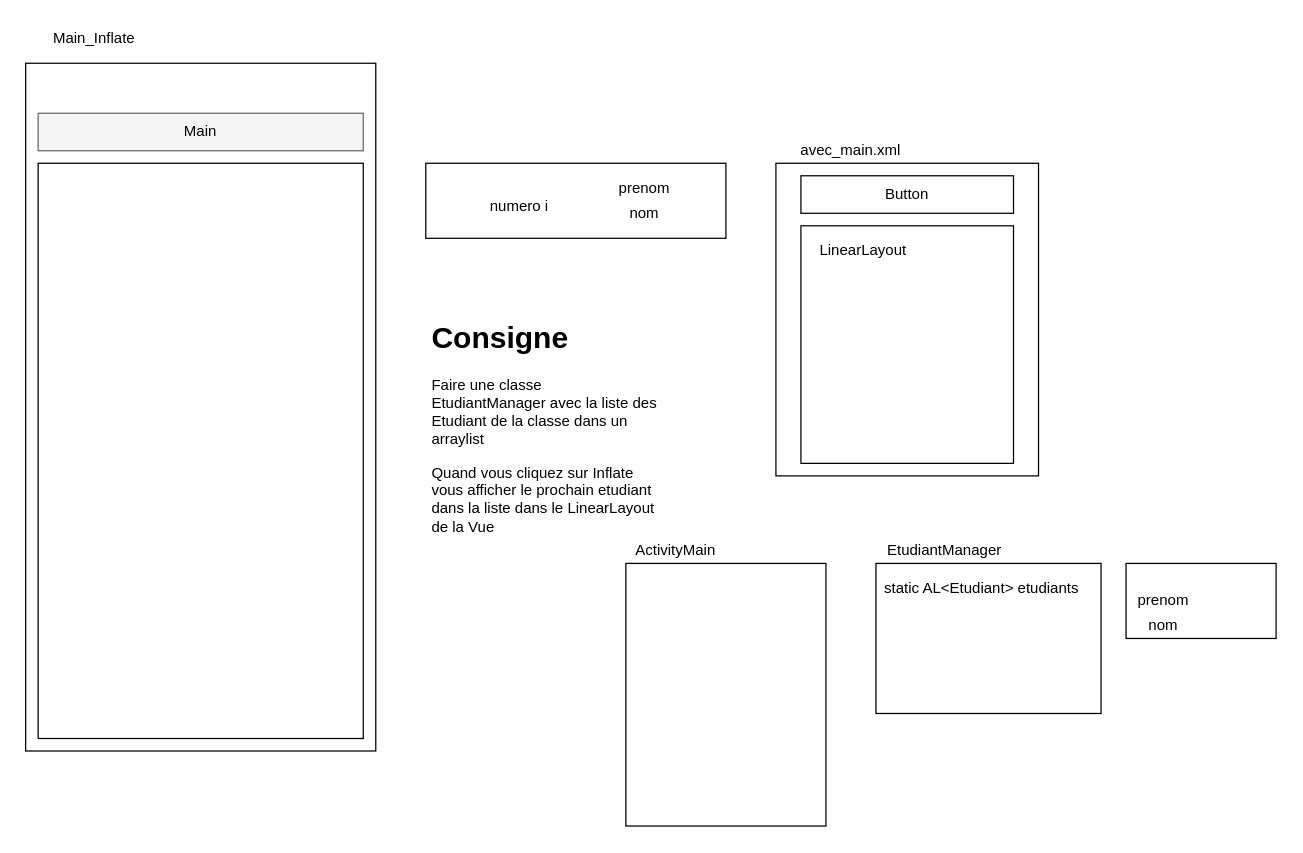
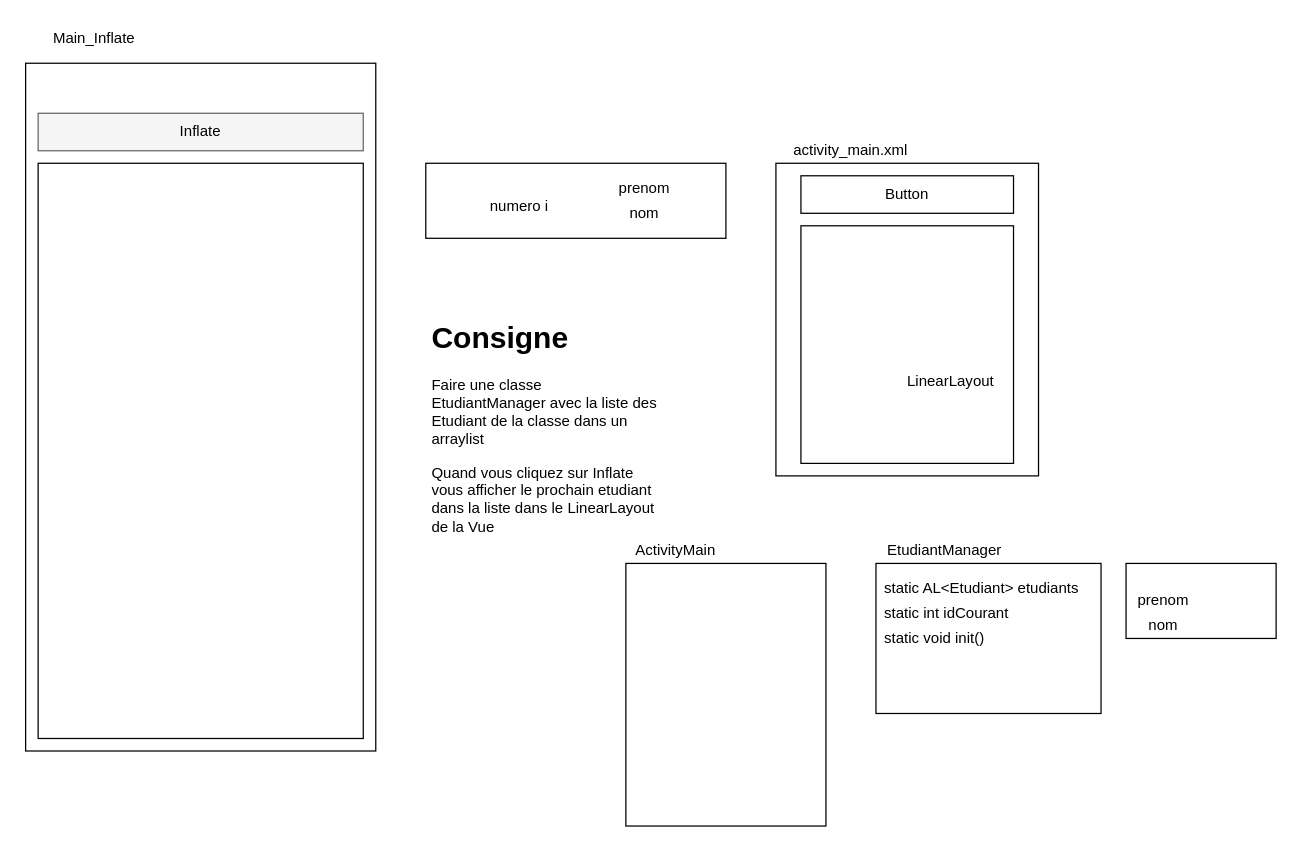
(201, 132) -> (201, 132)
(851, 151) -> (851, 151)
(863, 251) -> (951, 382)
none -> (985, 613)
none -> (985, 638)
